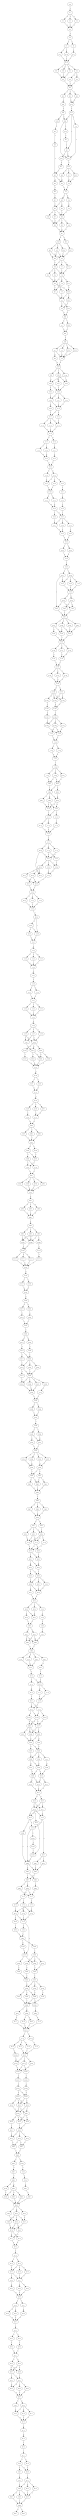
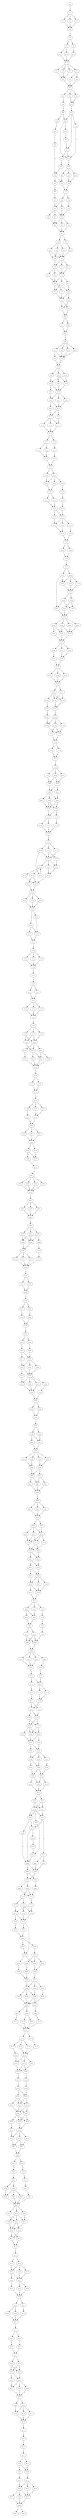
(39, 871) -> (40, 872)
(34, 921) -> (31, 917)
(28, 1167) -> none
(45, 1718) -> none
